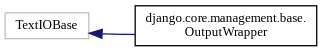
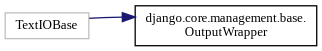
(119, 34) -> (106, 18)
